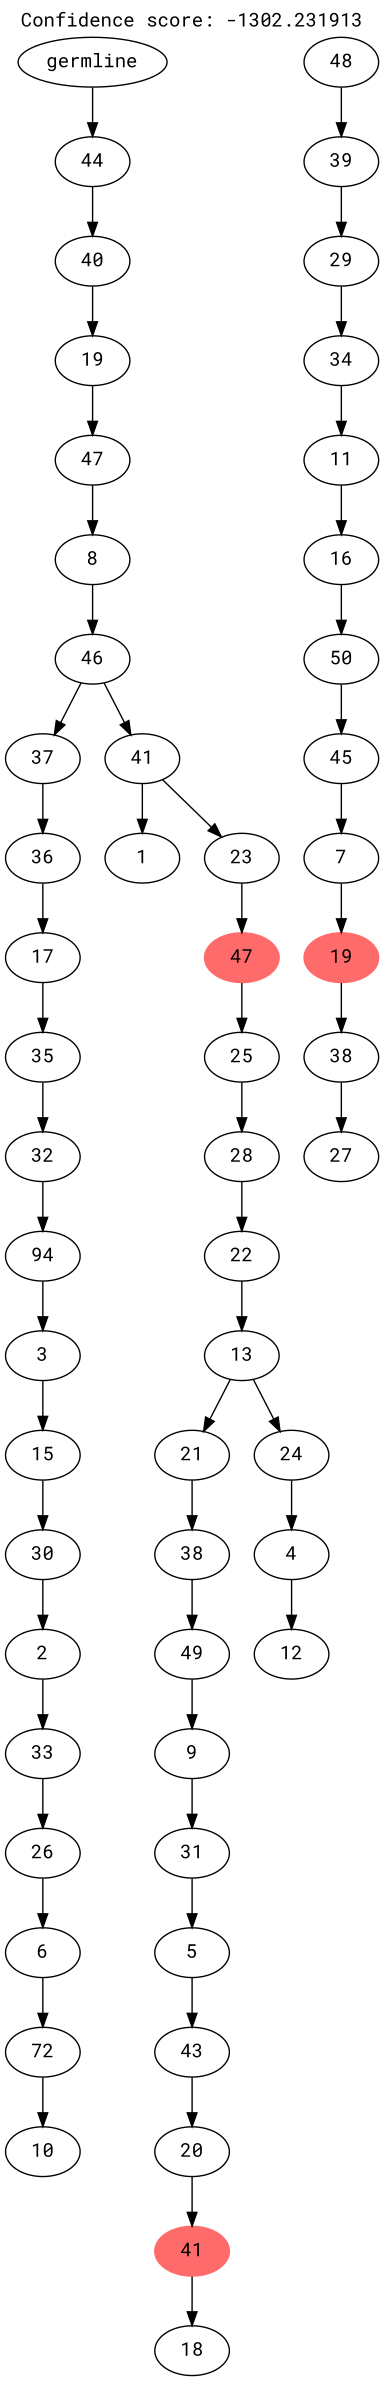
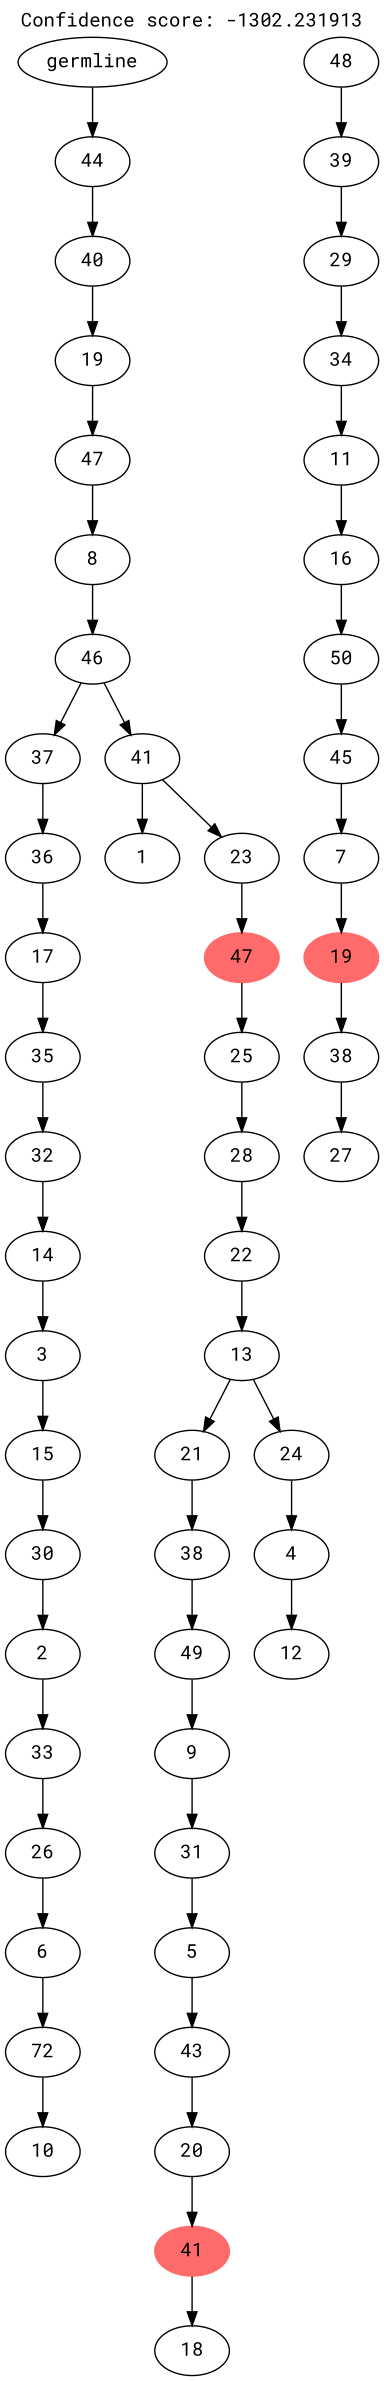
(43, 1256) -> (43, 1256)
